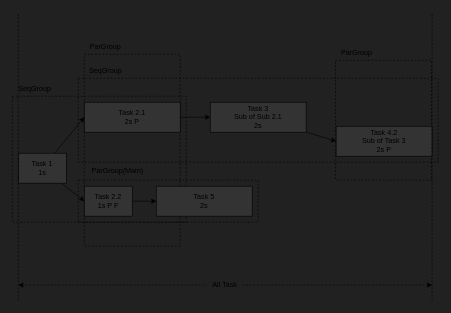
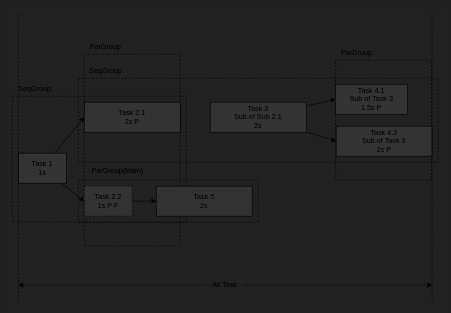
none -> (372, 99)
none -> (319, 103)
(204, 117) -> none
(108, 201) -> (108, 201)
